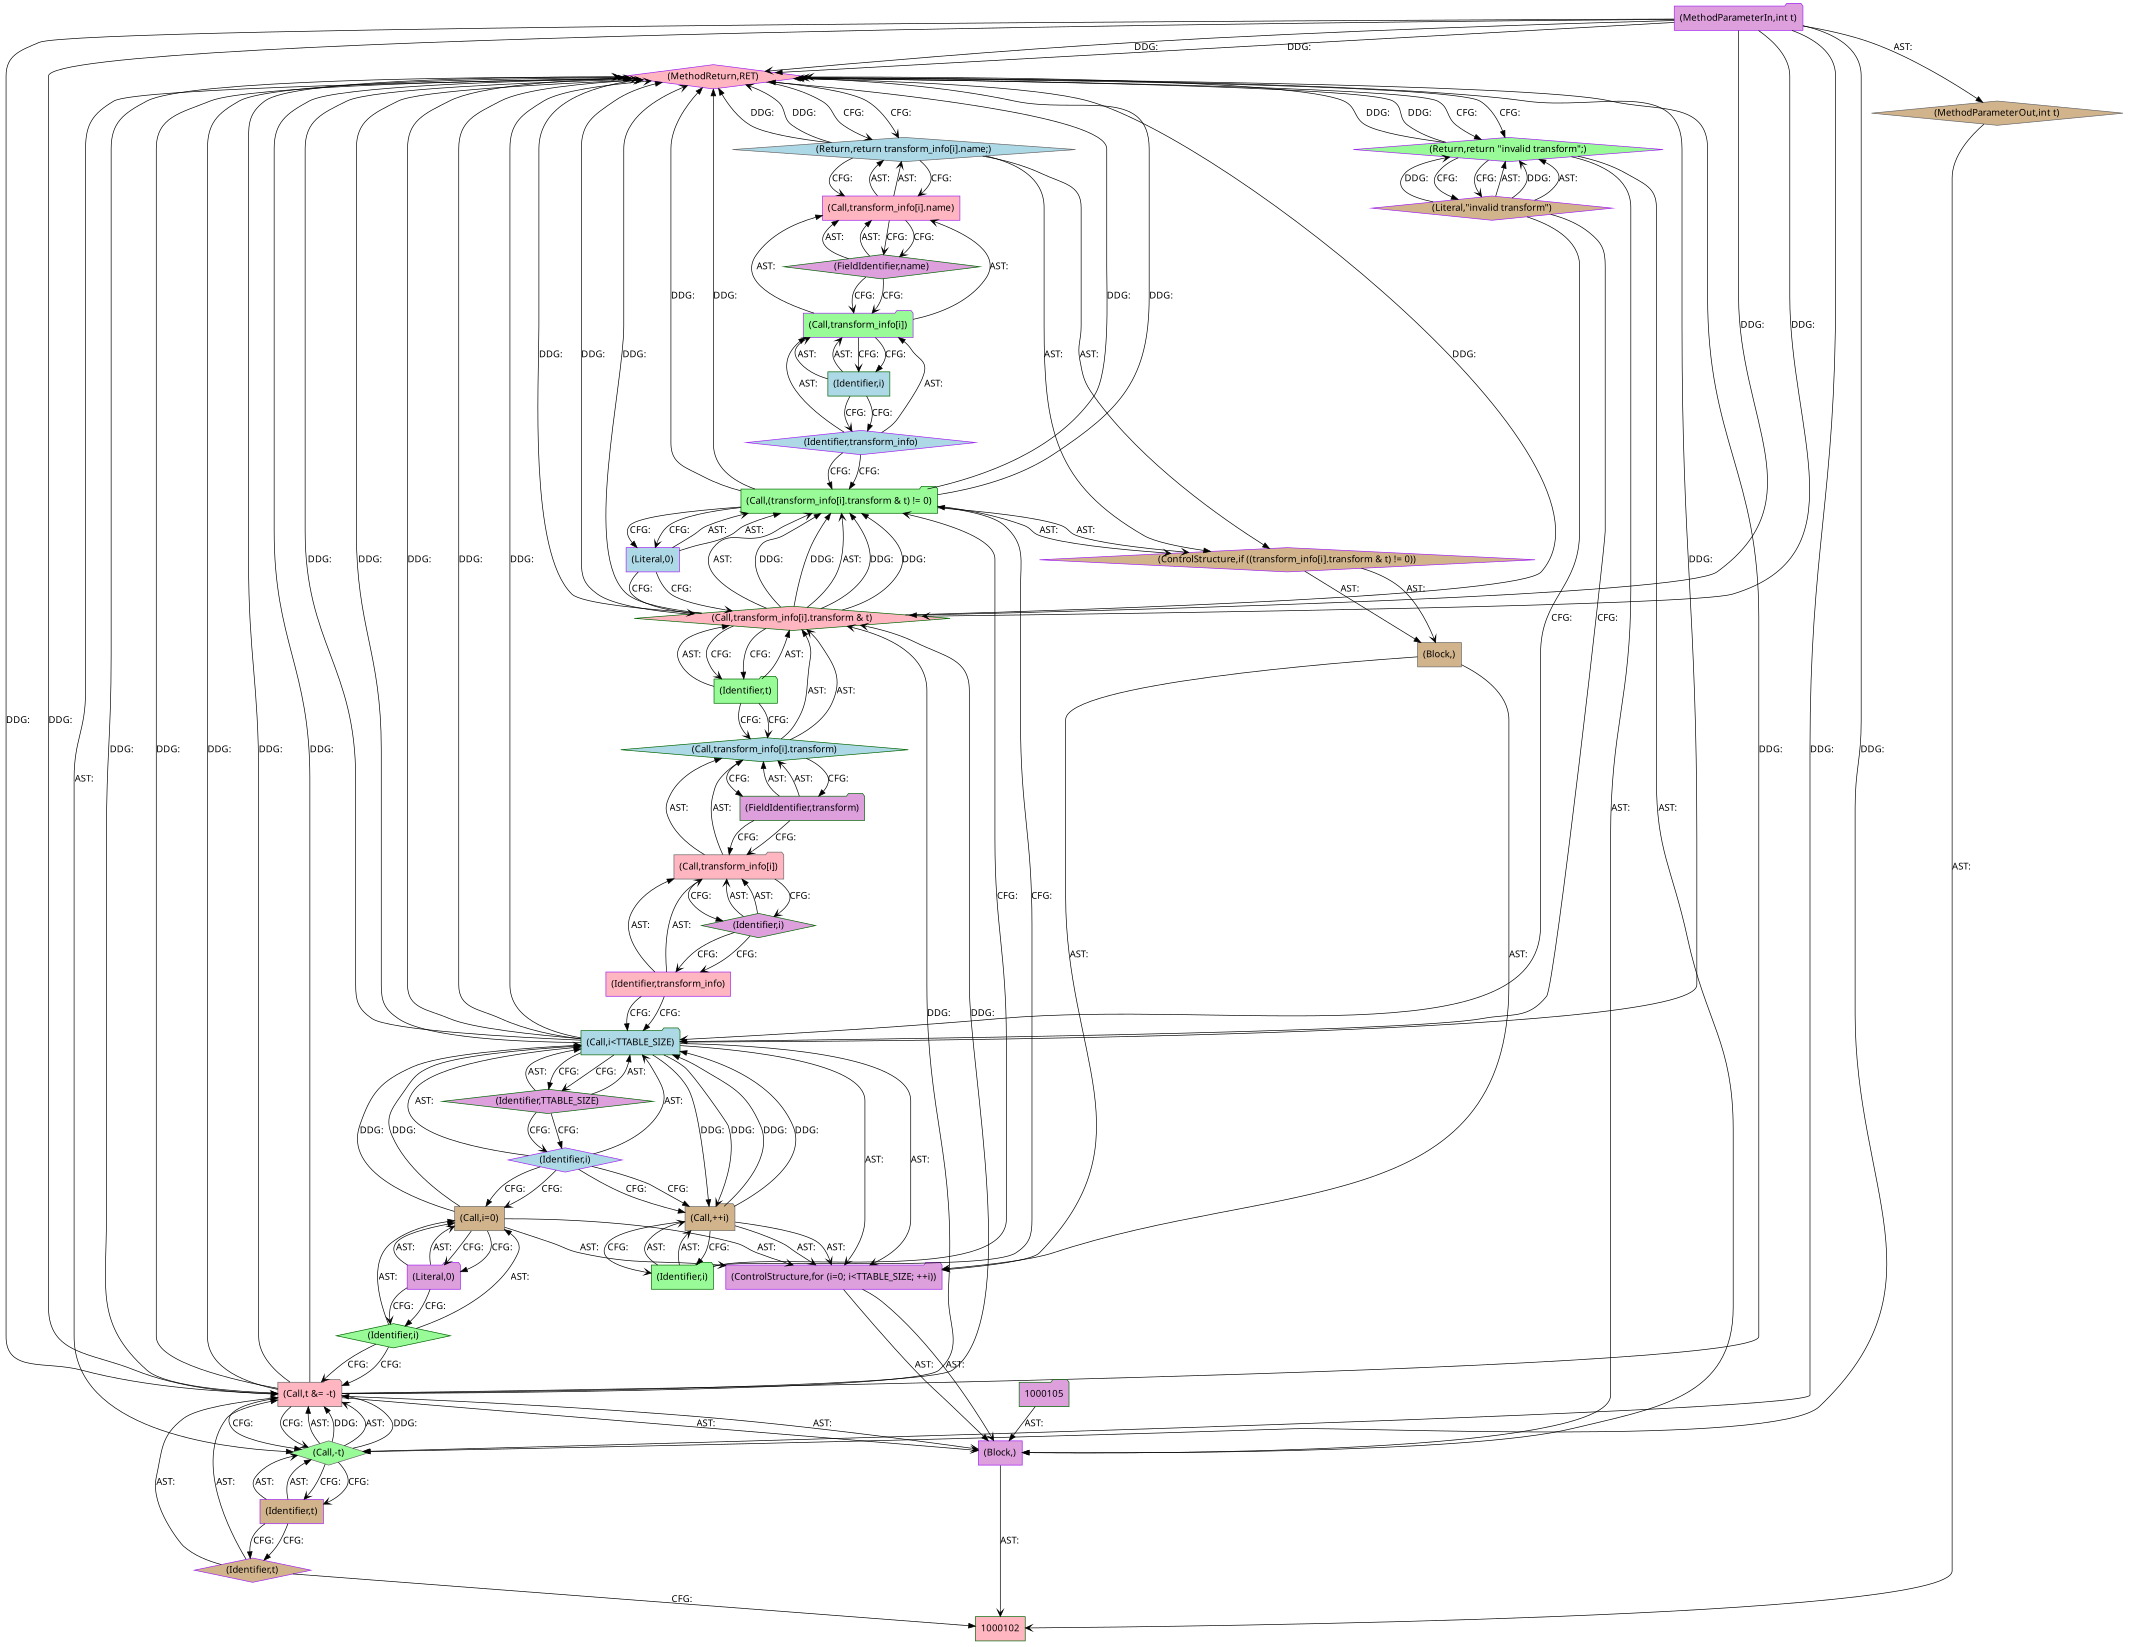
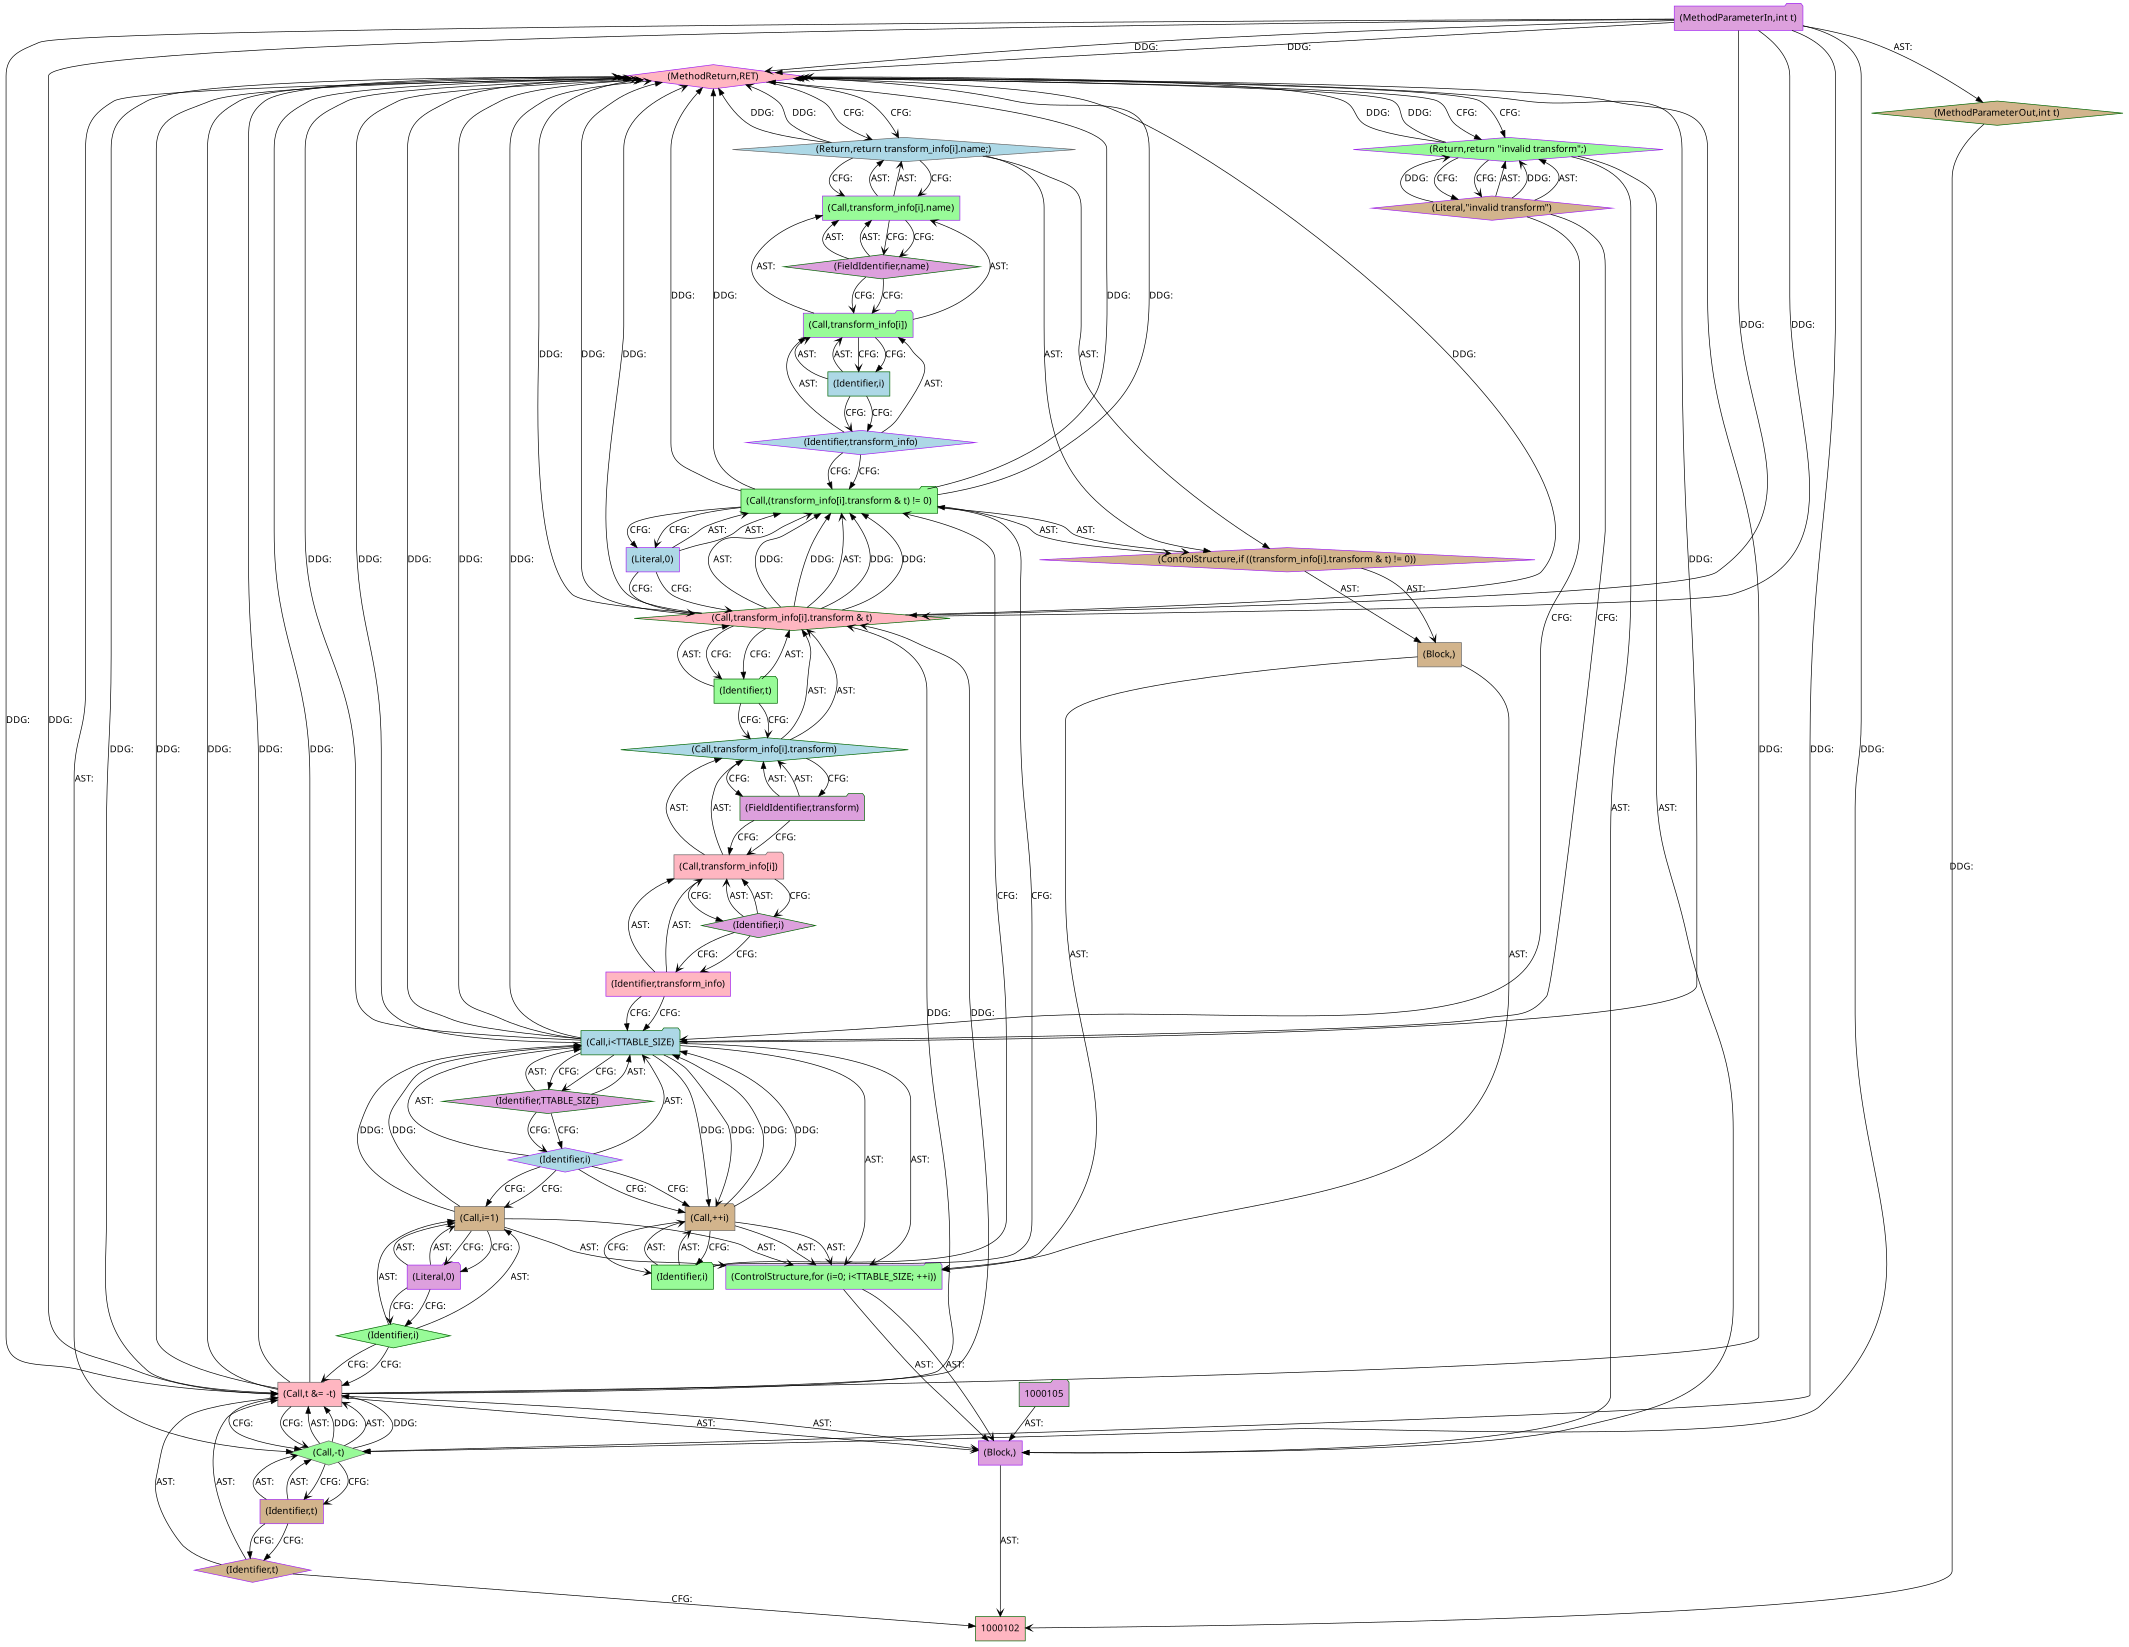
(1997, 113) -> (1997, 113)
(891, 208) -> (891, 208)
(1963, 867) -> (1963, 867)
(480, 1219) -> (480, 1219)
(834, 1277) -> (834, 1277)
